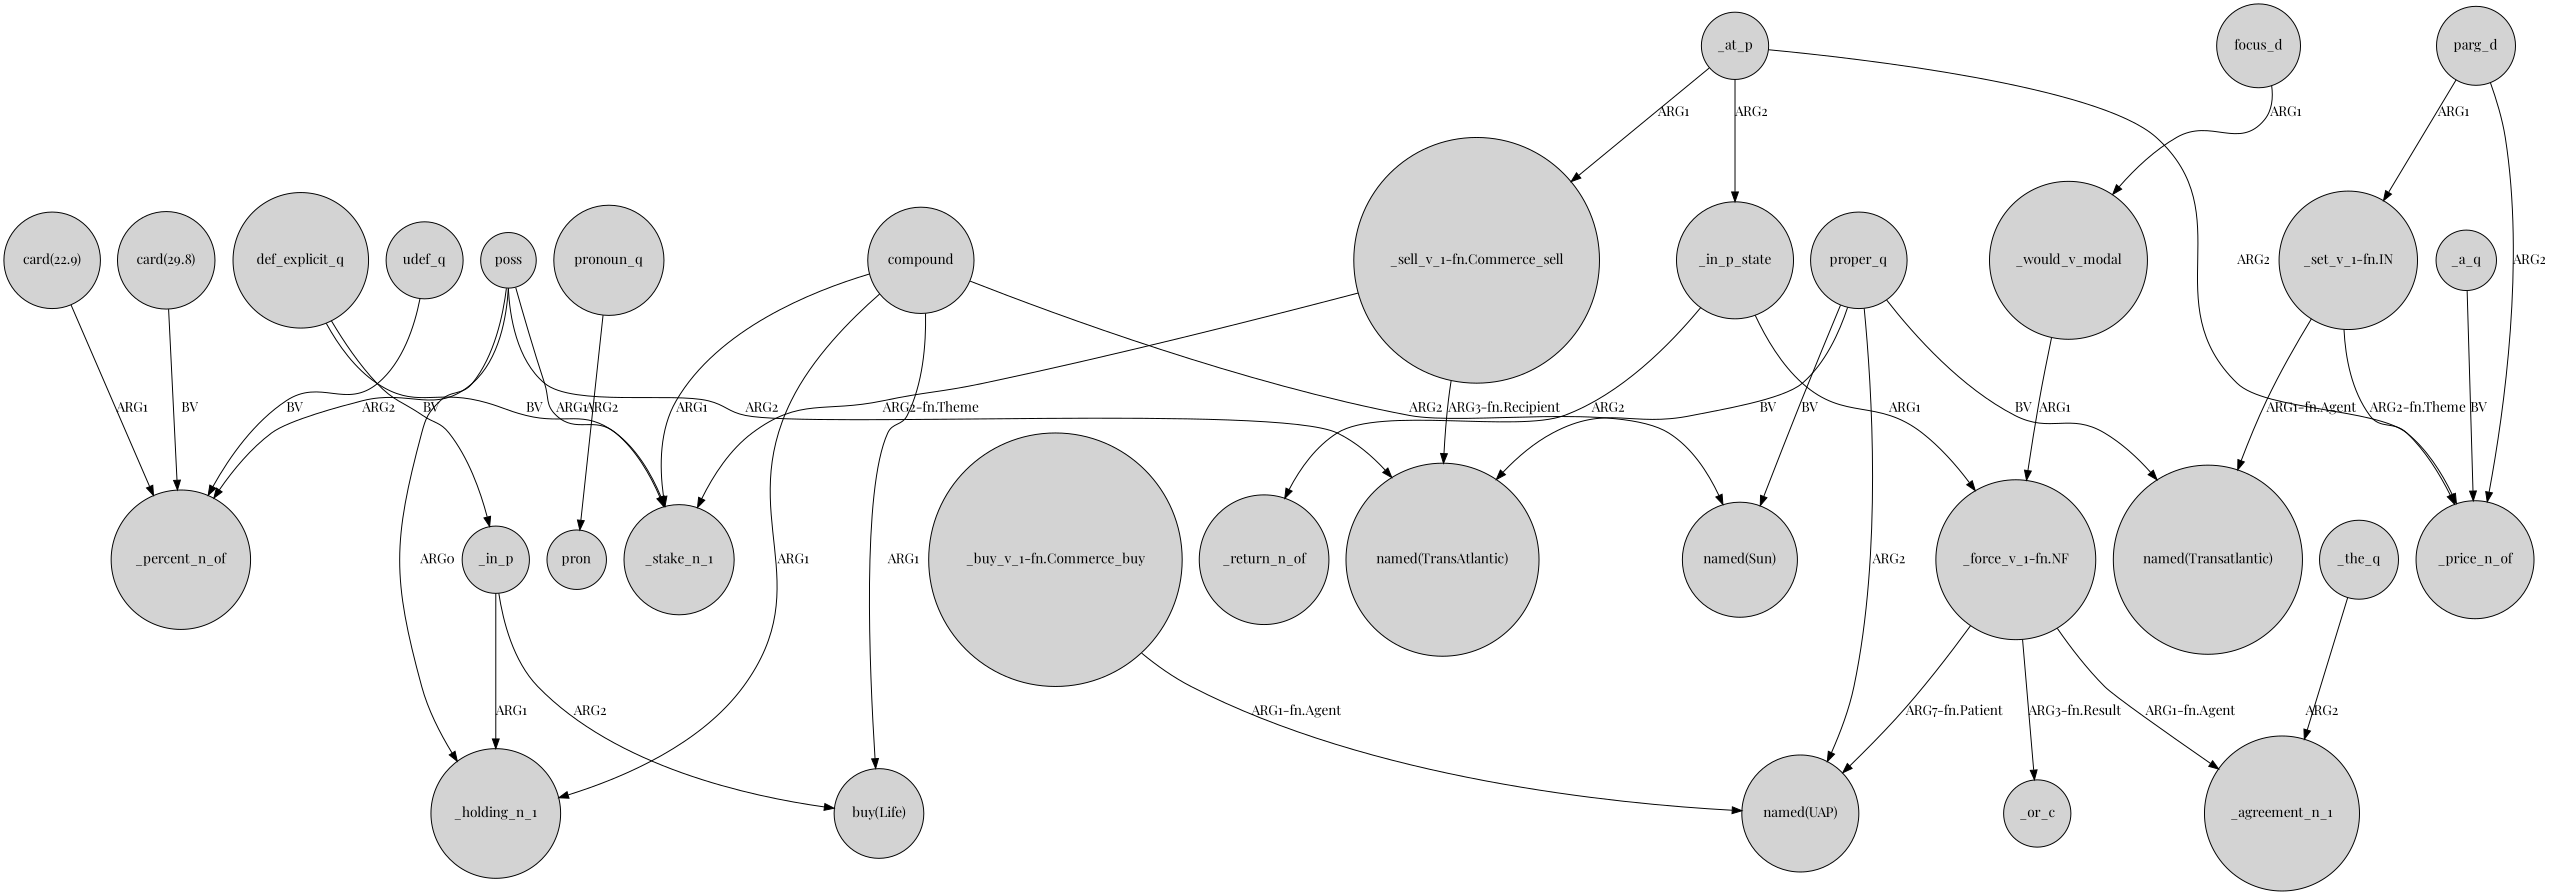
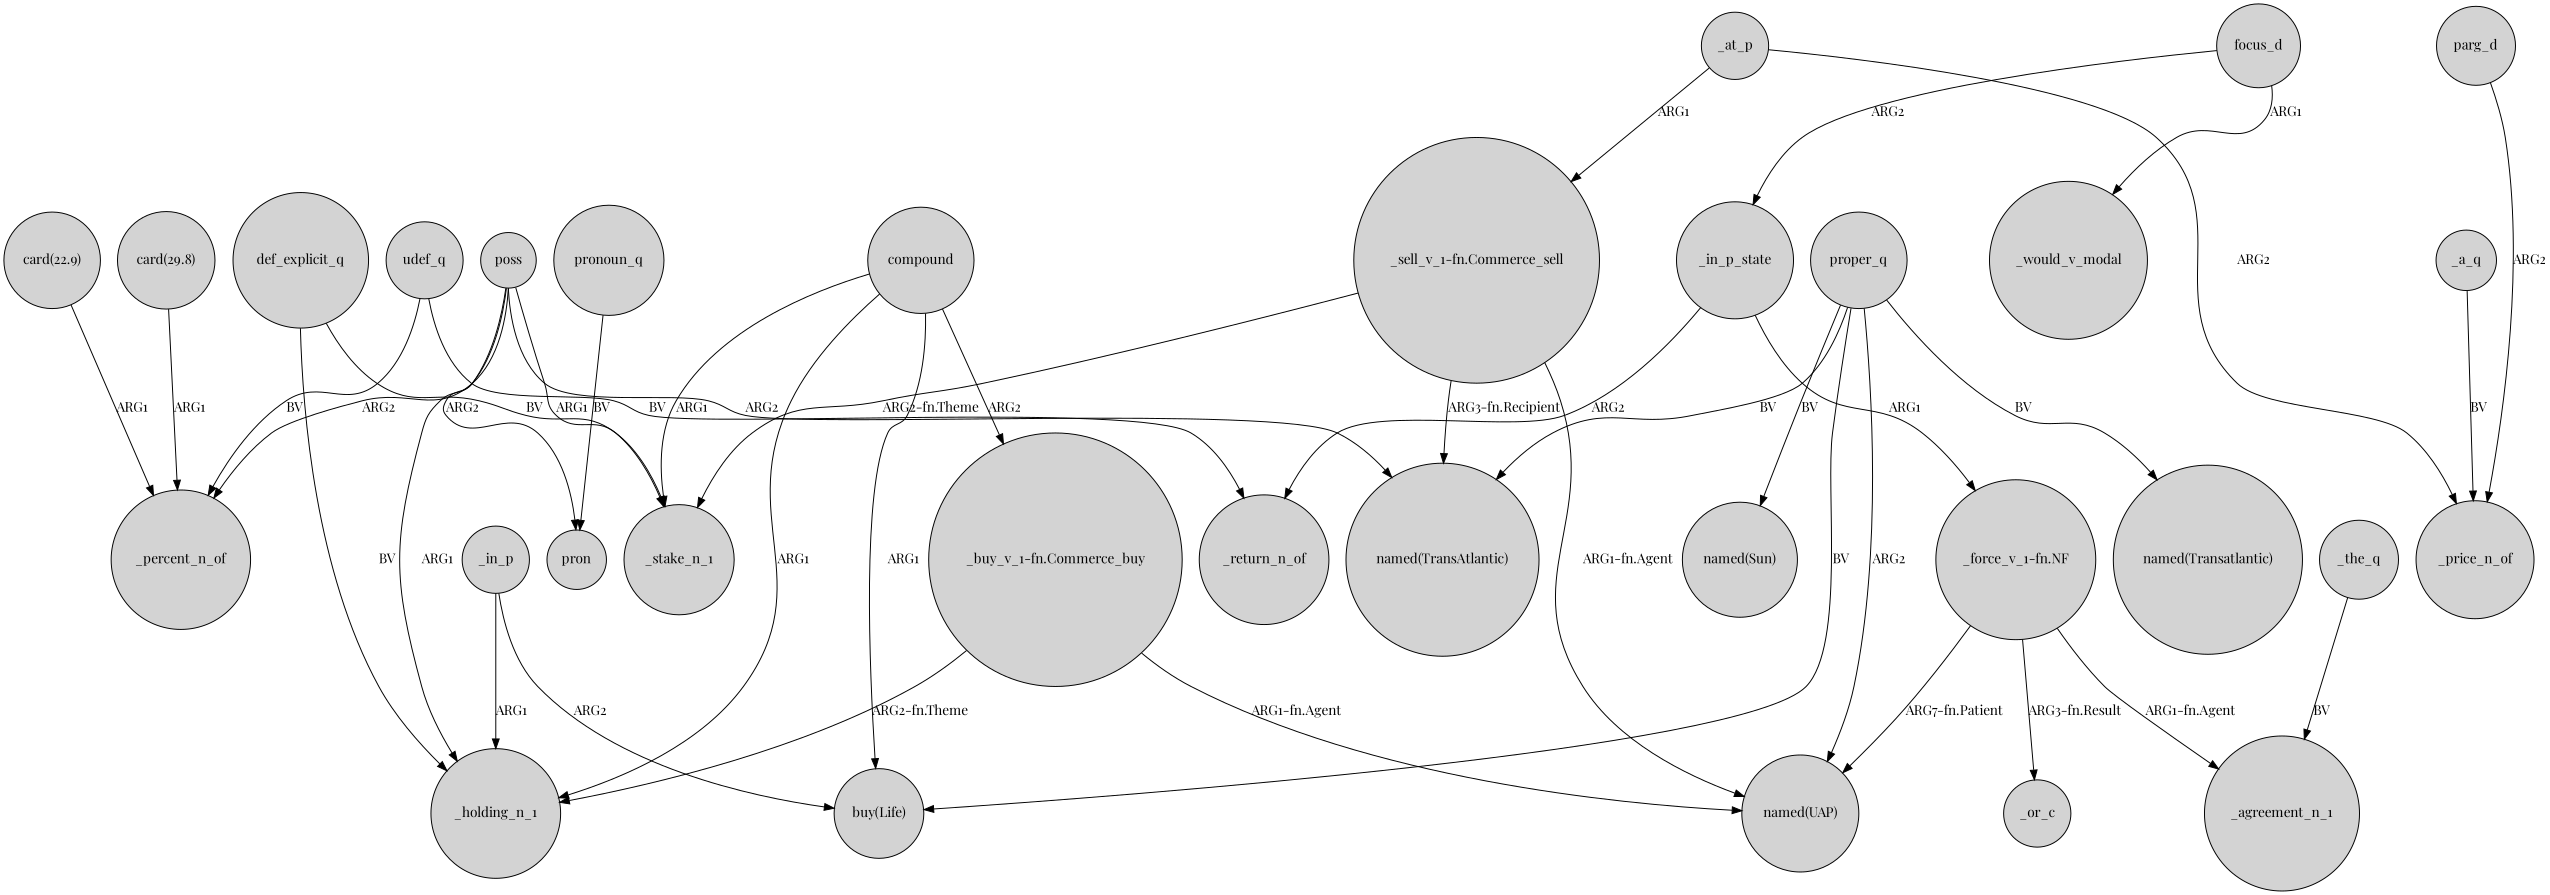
(1735, 136) -> (1969, 85)
(2348, 260) -> none
(1352, 403) -> (971, 372)
(2039, 404) -> none
(190, 408) -> (190, 408)
(602, 408) -> (602, 408)
(419, 413) -> (331, 560)
none -> (729, 419)
none -> (465, 427)
(438, 560) -> (438, 560)
none -> (1557, 619)
(2322, 711) -> (2322, 711)
none -> (777, 747)
none -> (1565, 748)
